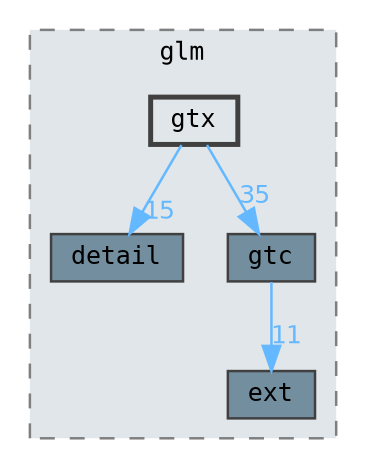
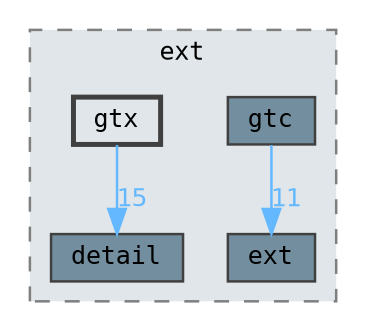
(183, 54) -> (183, 54)
(226, 178) -> none
